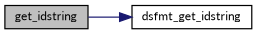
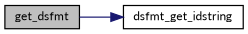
(46, 17) -> (42, 17)
